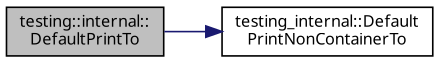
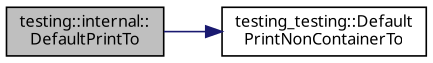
(327, 32) -> (324, 32)
